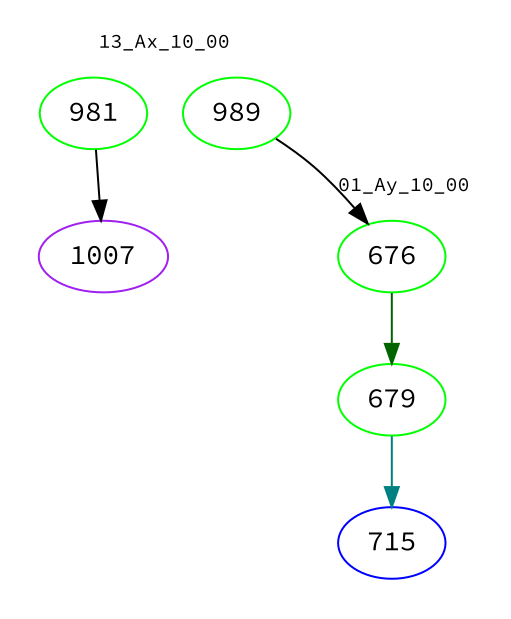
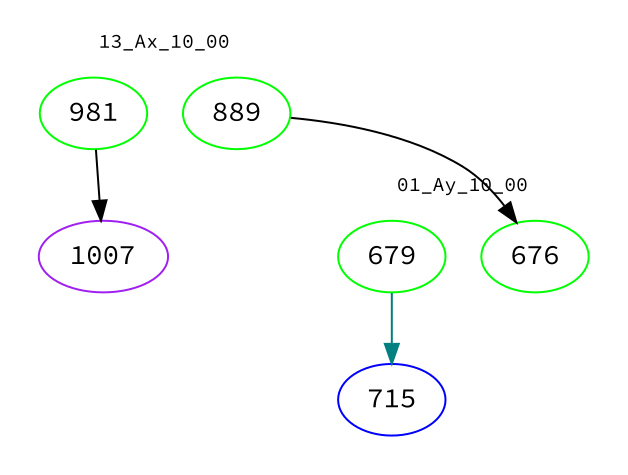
(237, 113) -> (237, 113)
(392, 318) -> none
